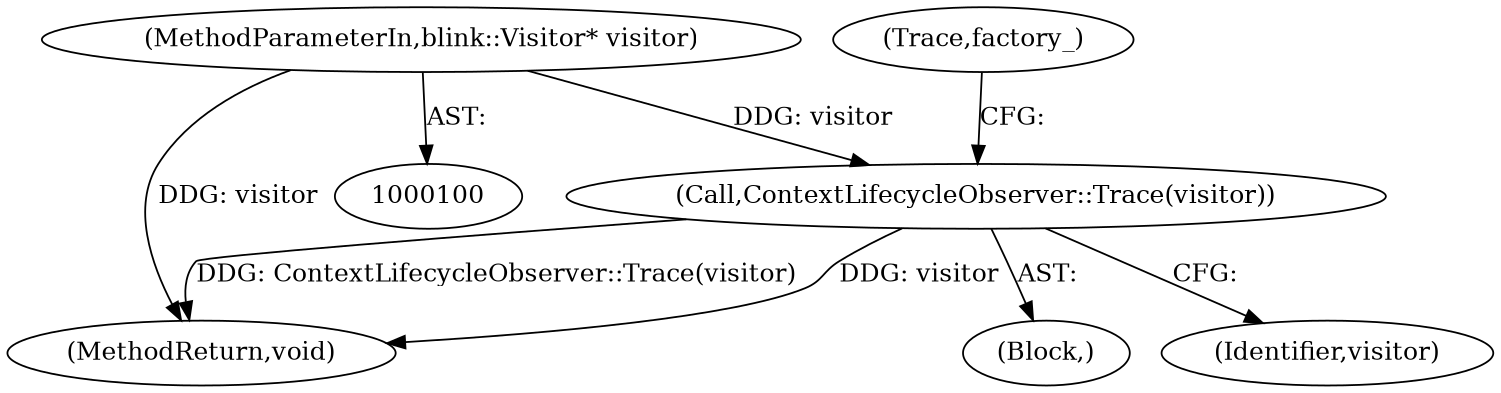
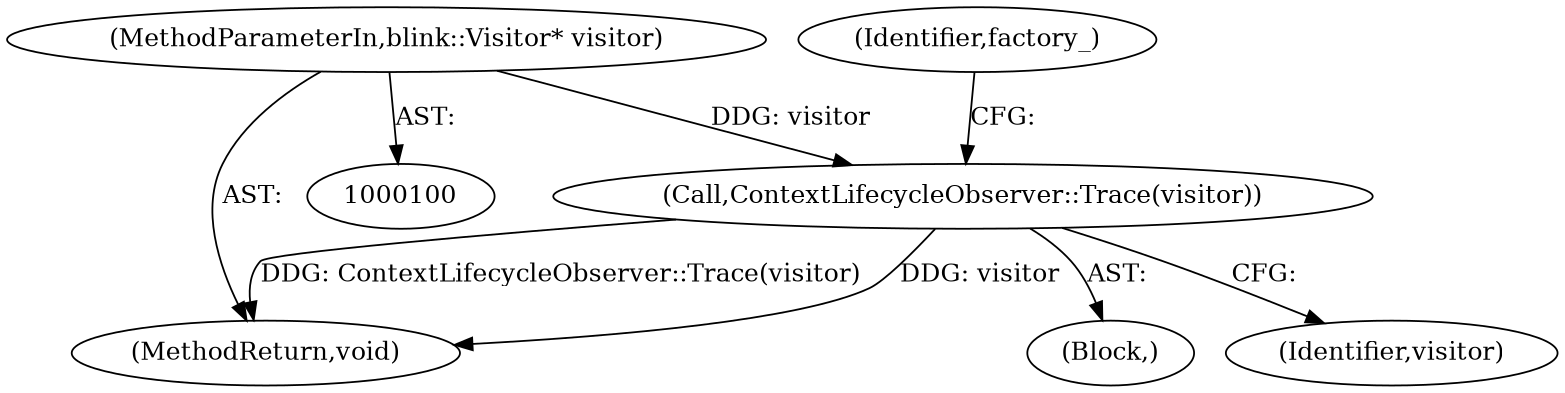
(983, 40) -> (977, 40)
(238, 196) -> (257, 196)
